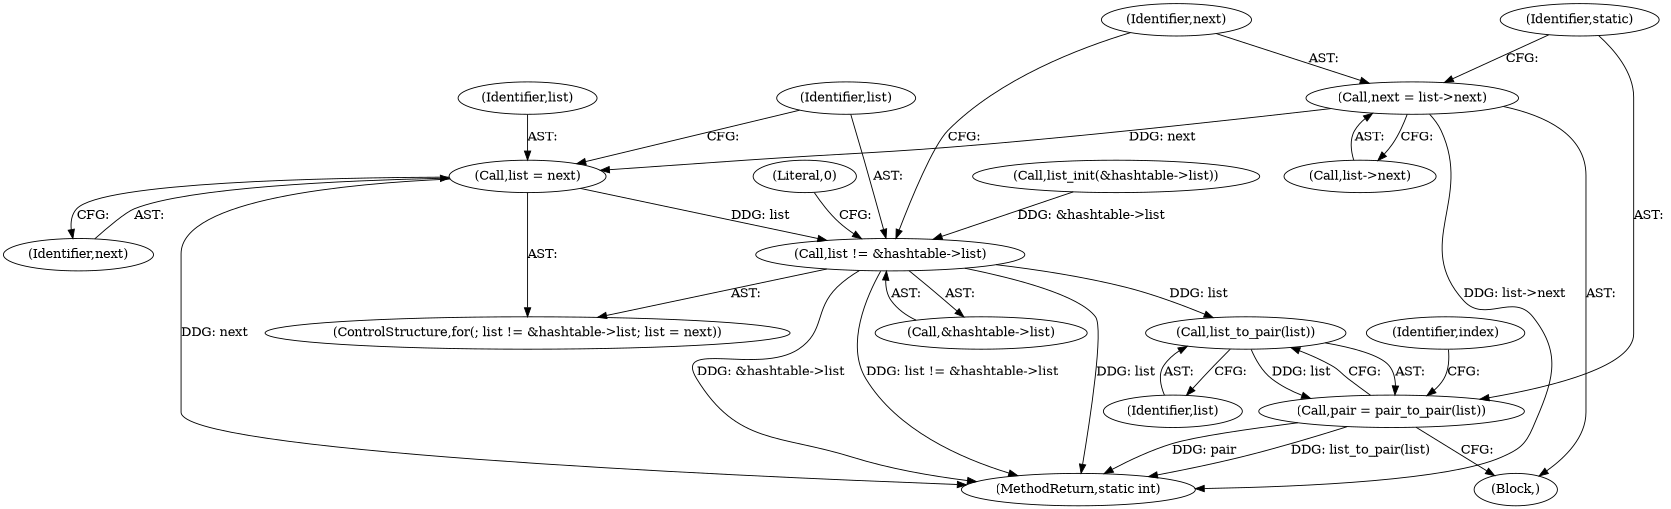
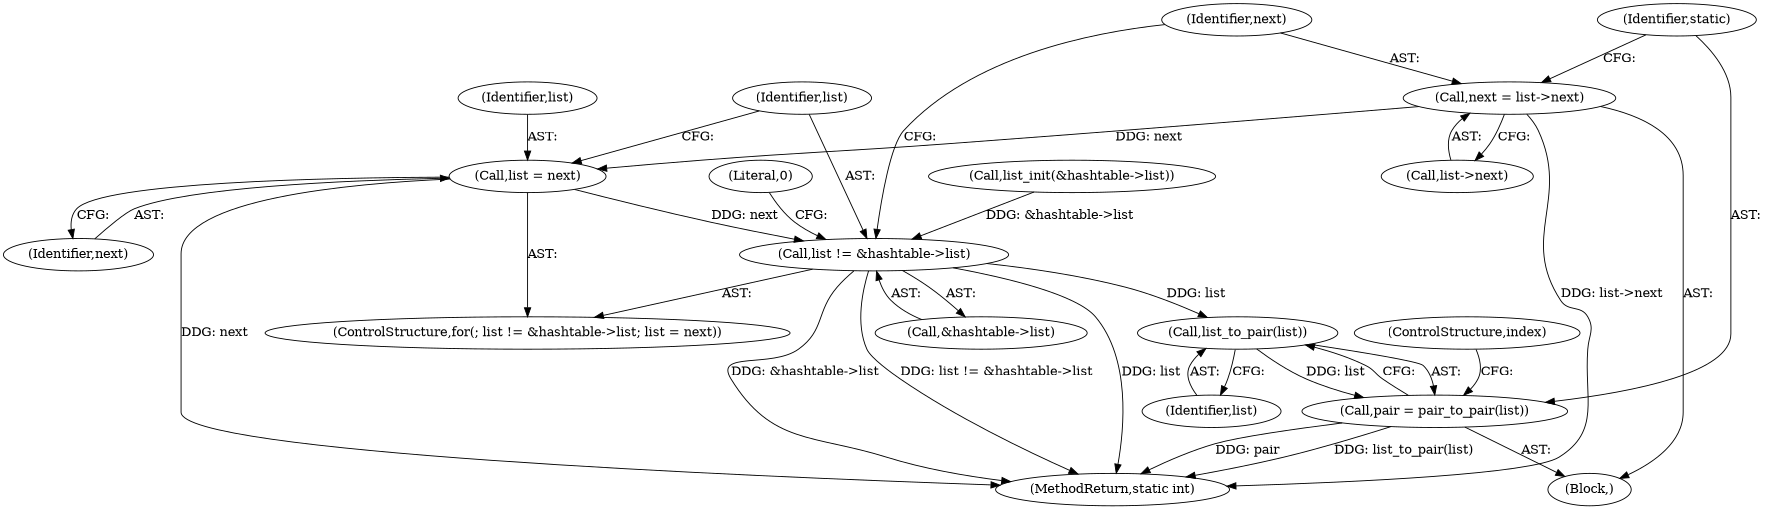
(761, 216) -> (745, 216)
(1446, 333) -> (1467, 333)
(1479, 450) -> (1538, 450)
